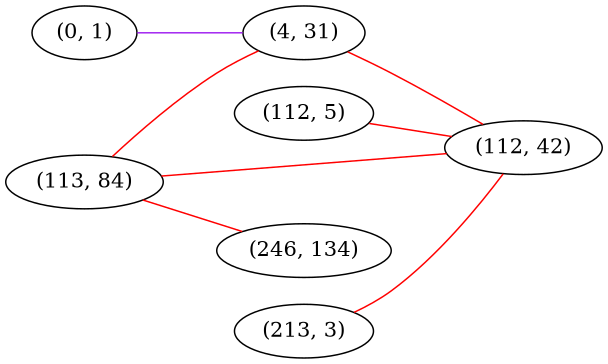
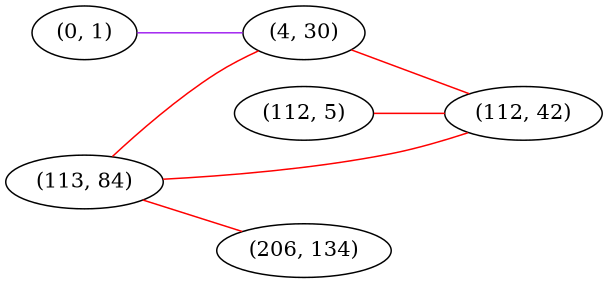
(304, 33) -> (304, 33)
(304, 251) -> (304, 251)
(304, 331) -> none
